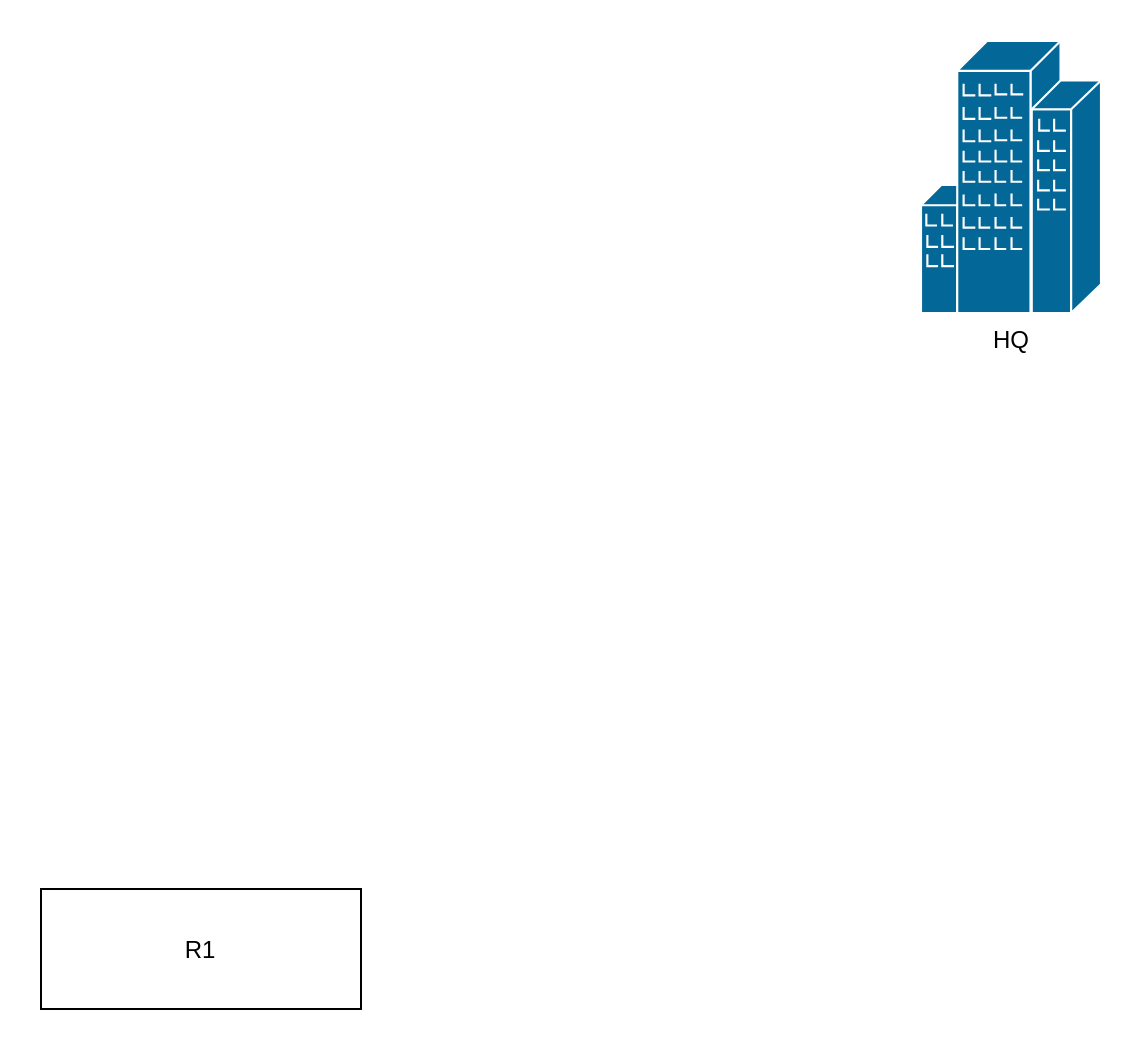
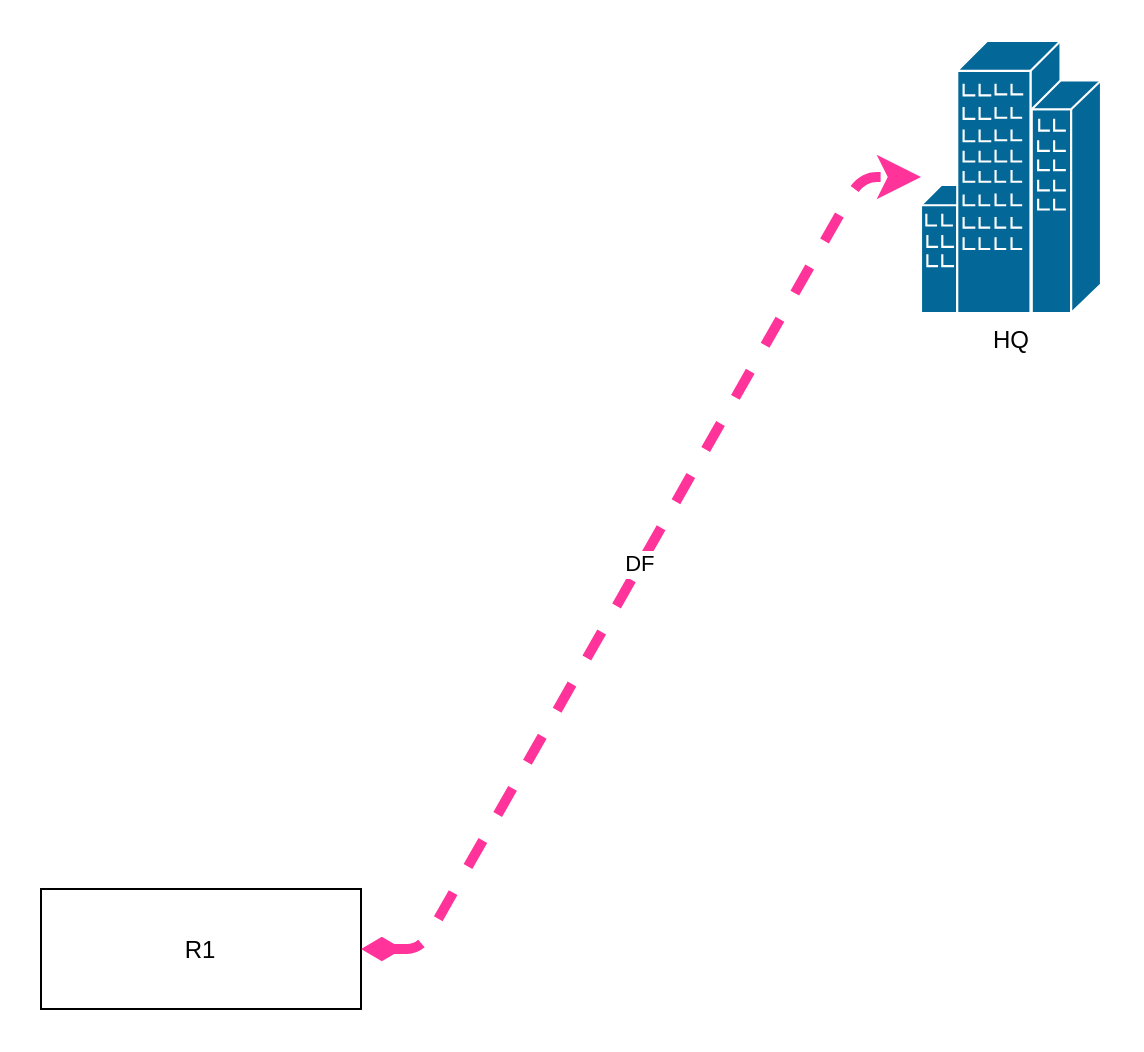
none -> (639, 566)
